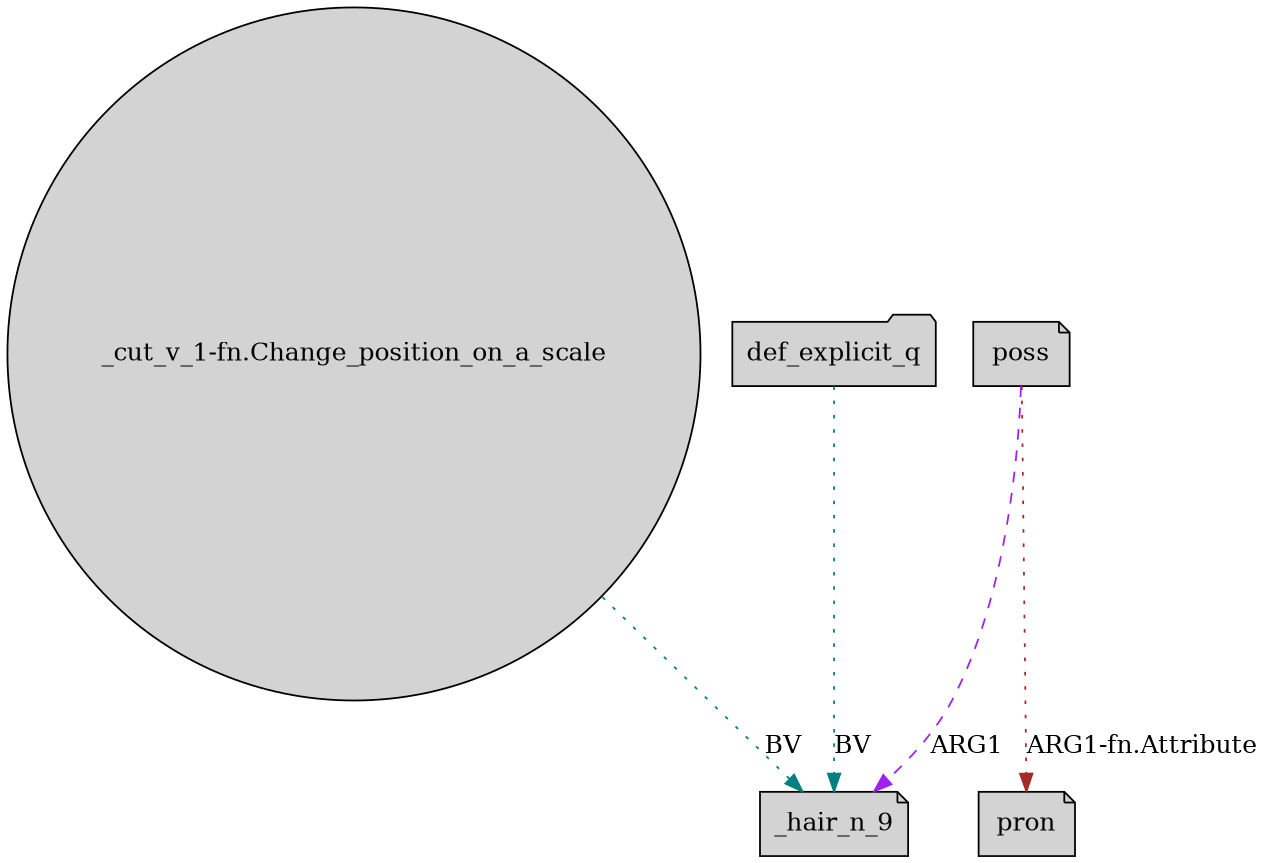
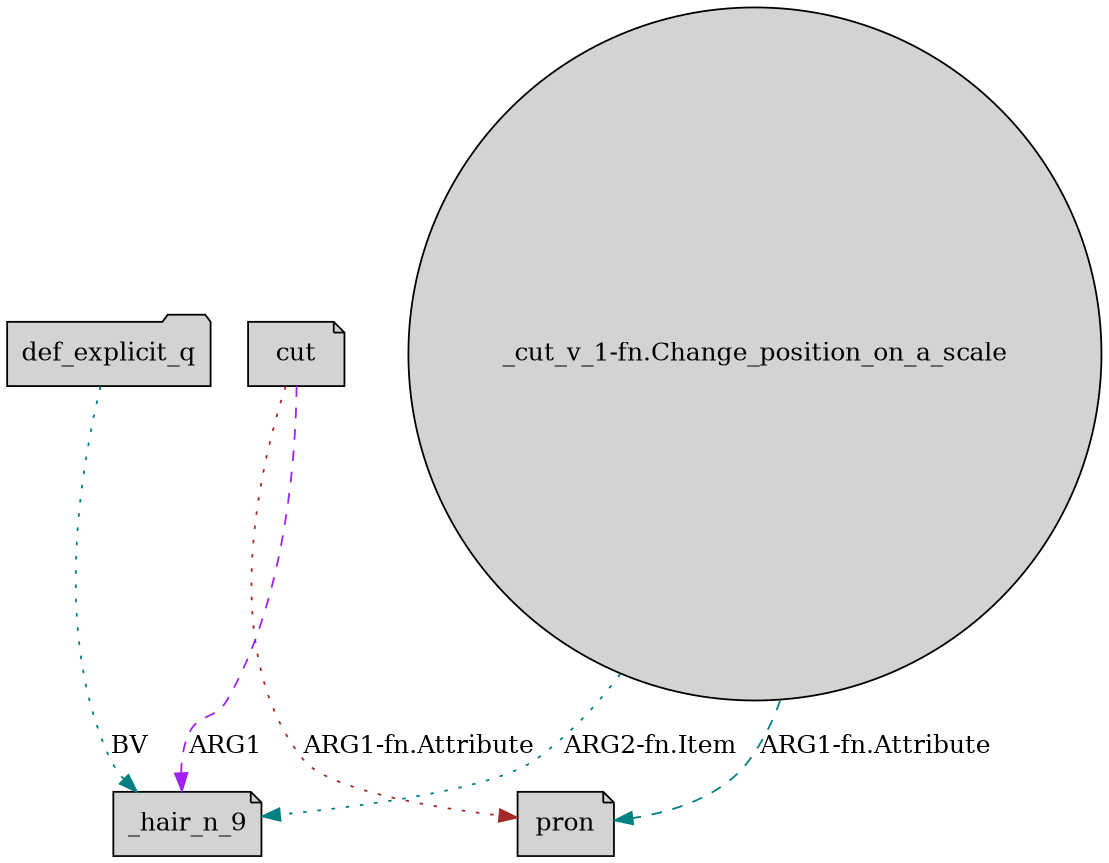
(1021, 354) -> (296, 354)
(783, 746) -> (651, 746)
none -> (726, 783)
